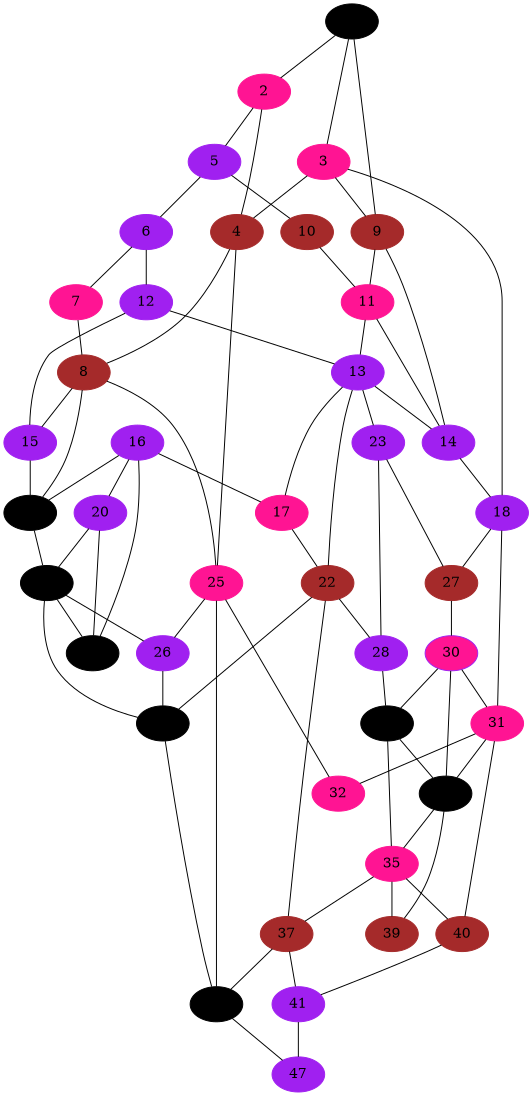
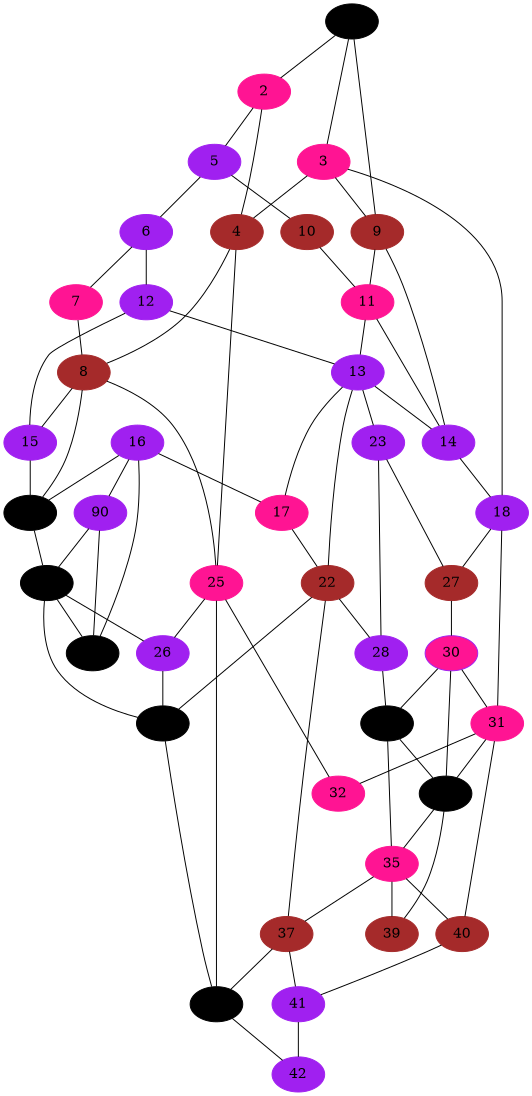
(100, 513) -> (100, 513)
(298, 1074) -> (298, 1074)
